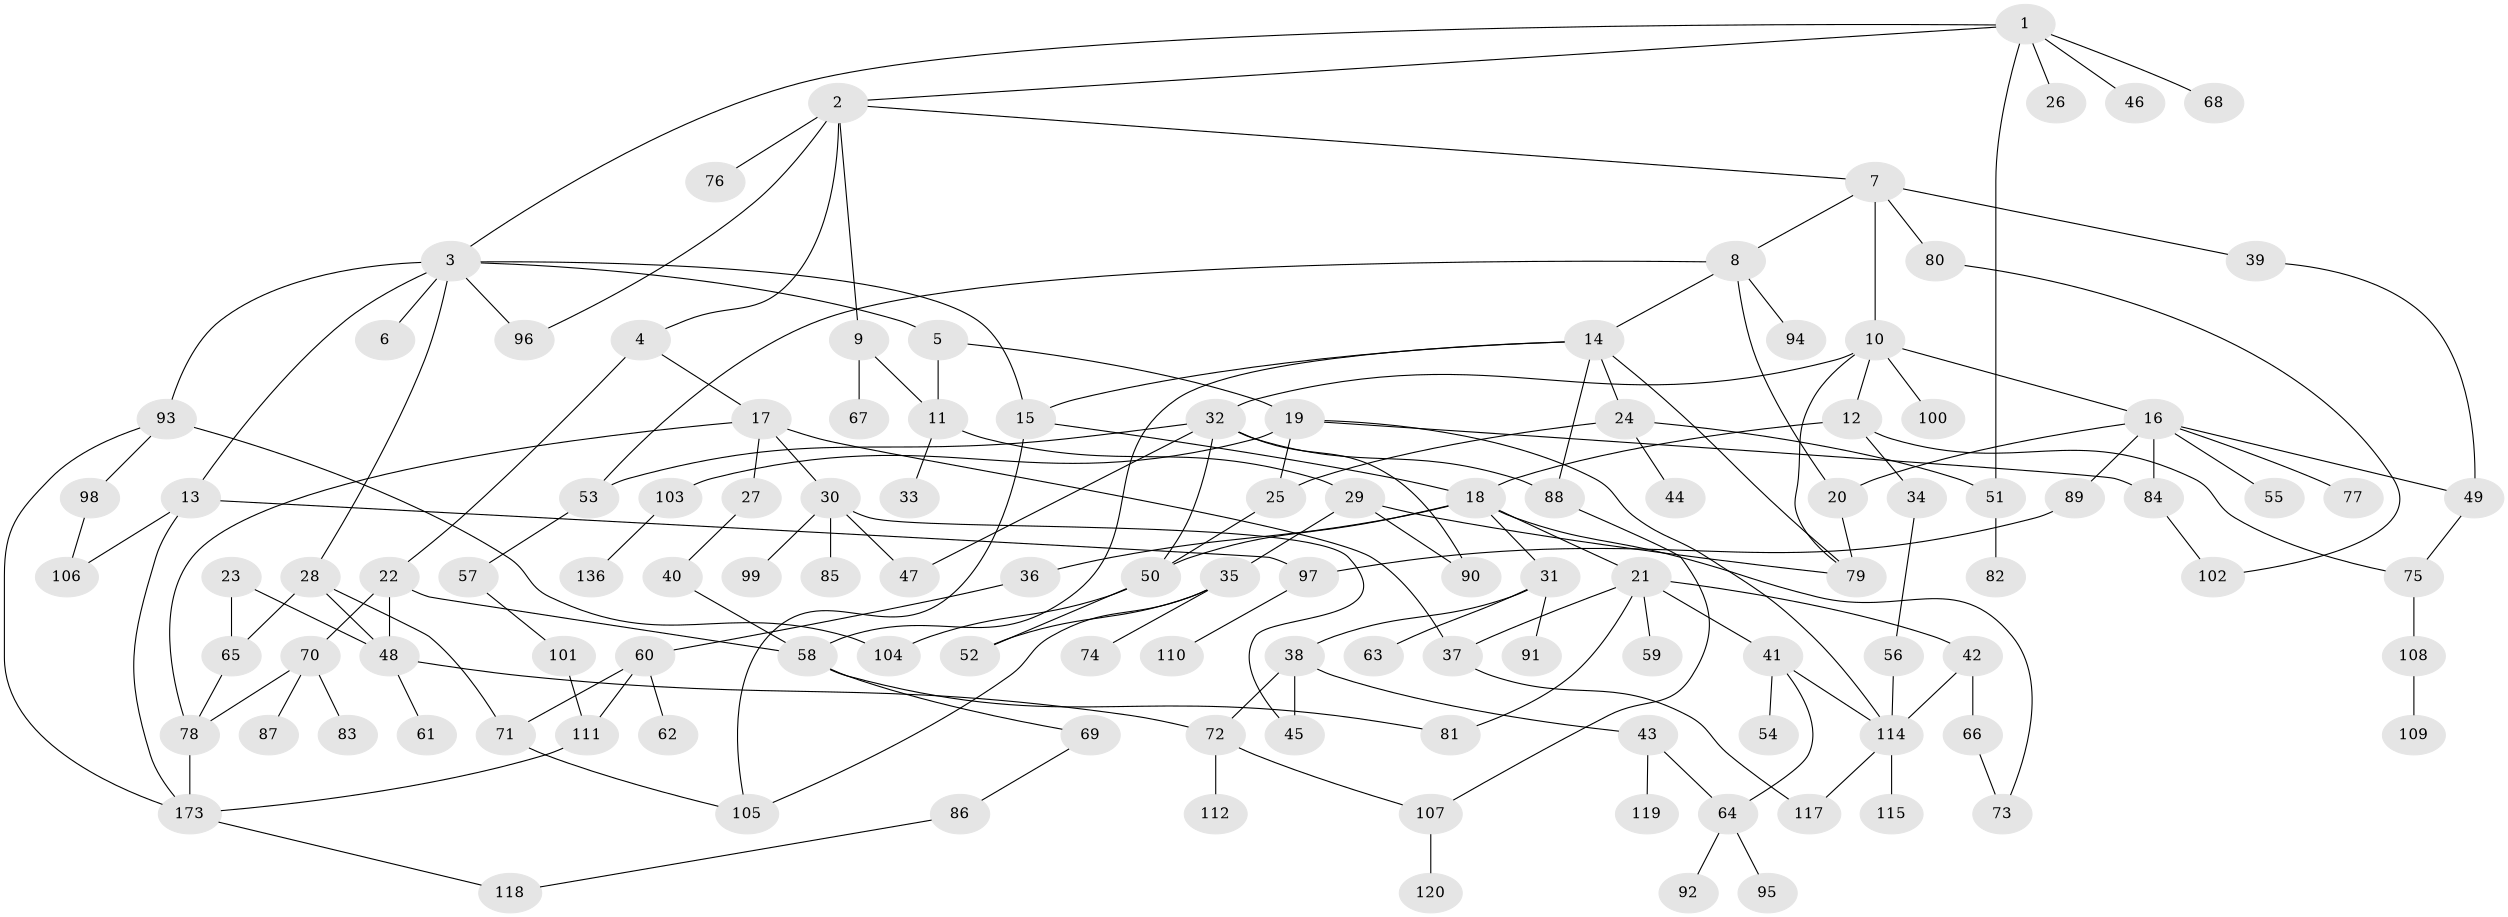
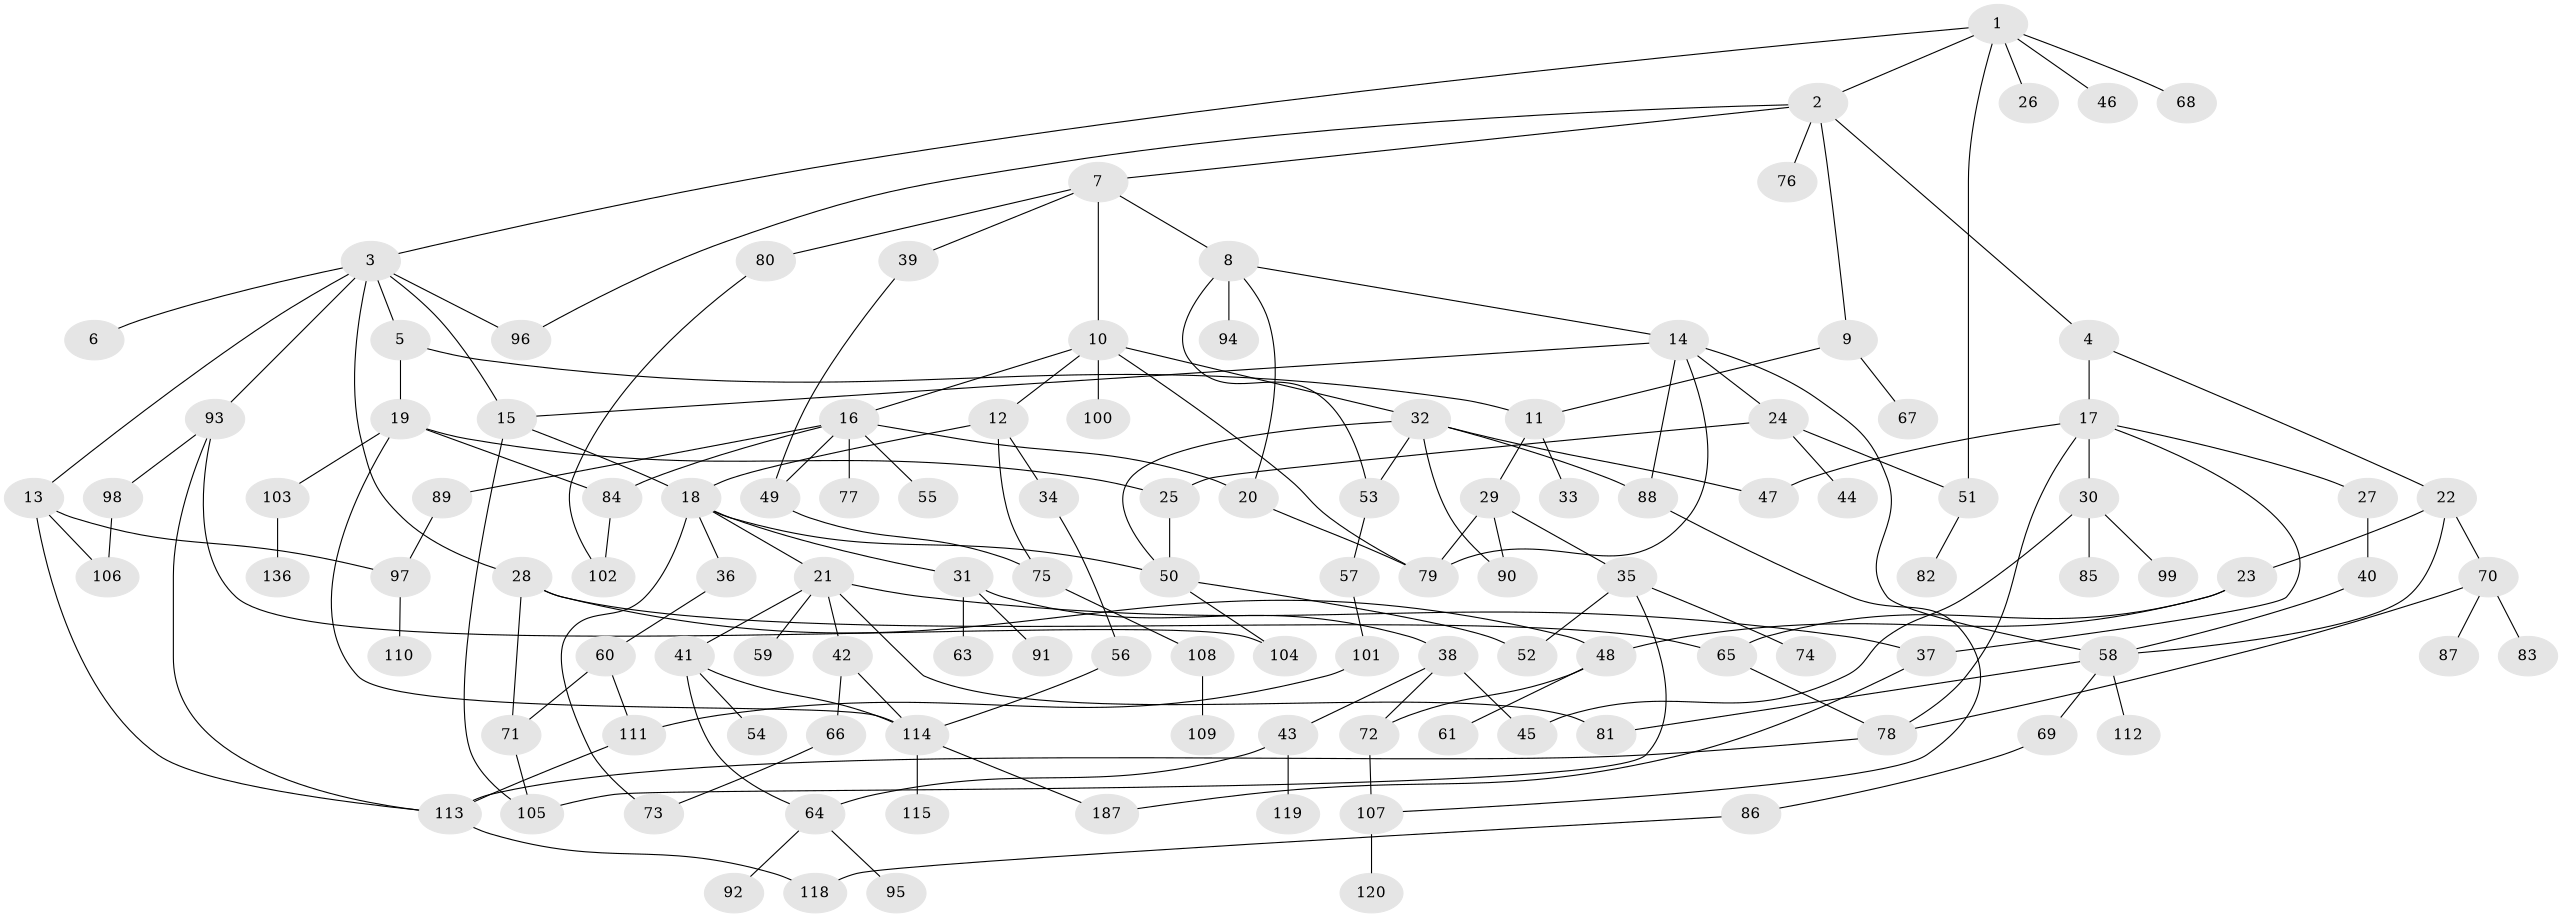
(876, 543) -> (1924, 448)
(390, 624) -> (2349, 541)
(668, 735) -> none
(1216, 775) -> (2119, 695)
(190, 814) -> (450, 814)
(1809, 814) -> (1107, 814)
